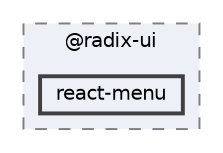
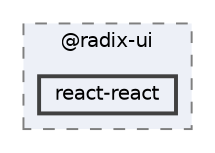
(111, 95) -> (108, 95)
